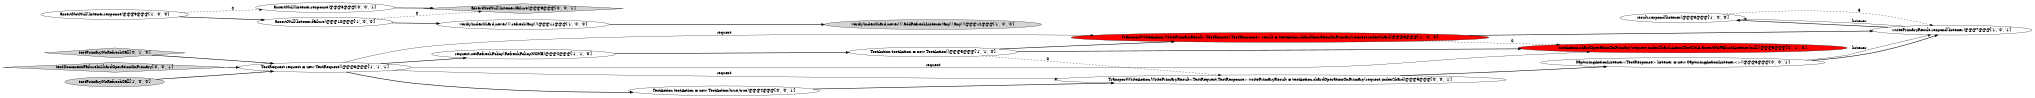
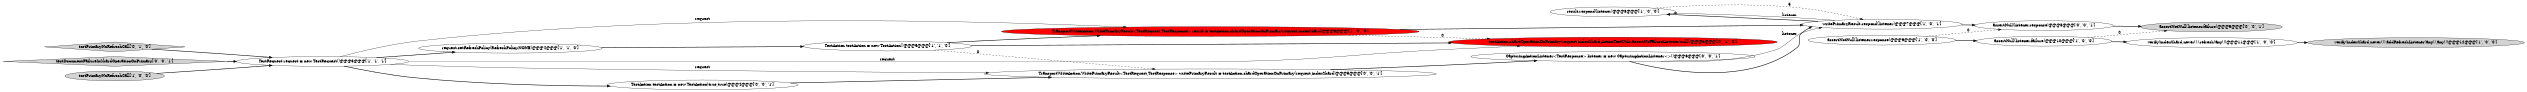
(523, 9) -> (2211, 27)
none -> (1967, 25)
